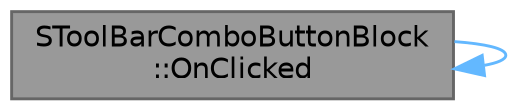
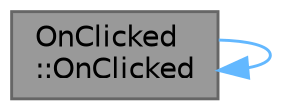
(233, 55) -> (115, 55)
